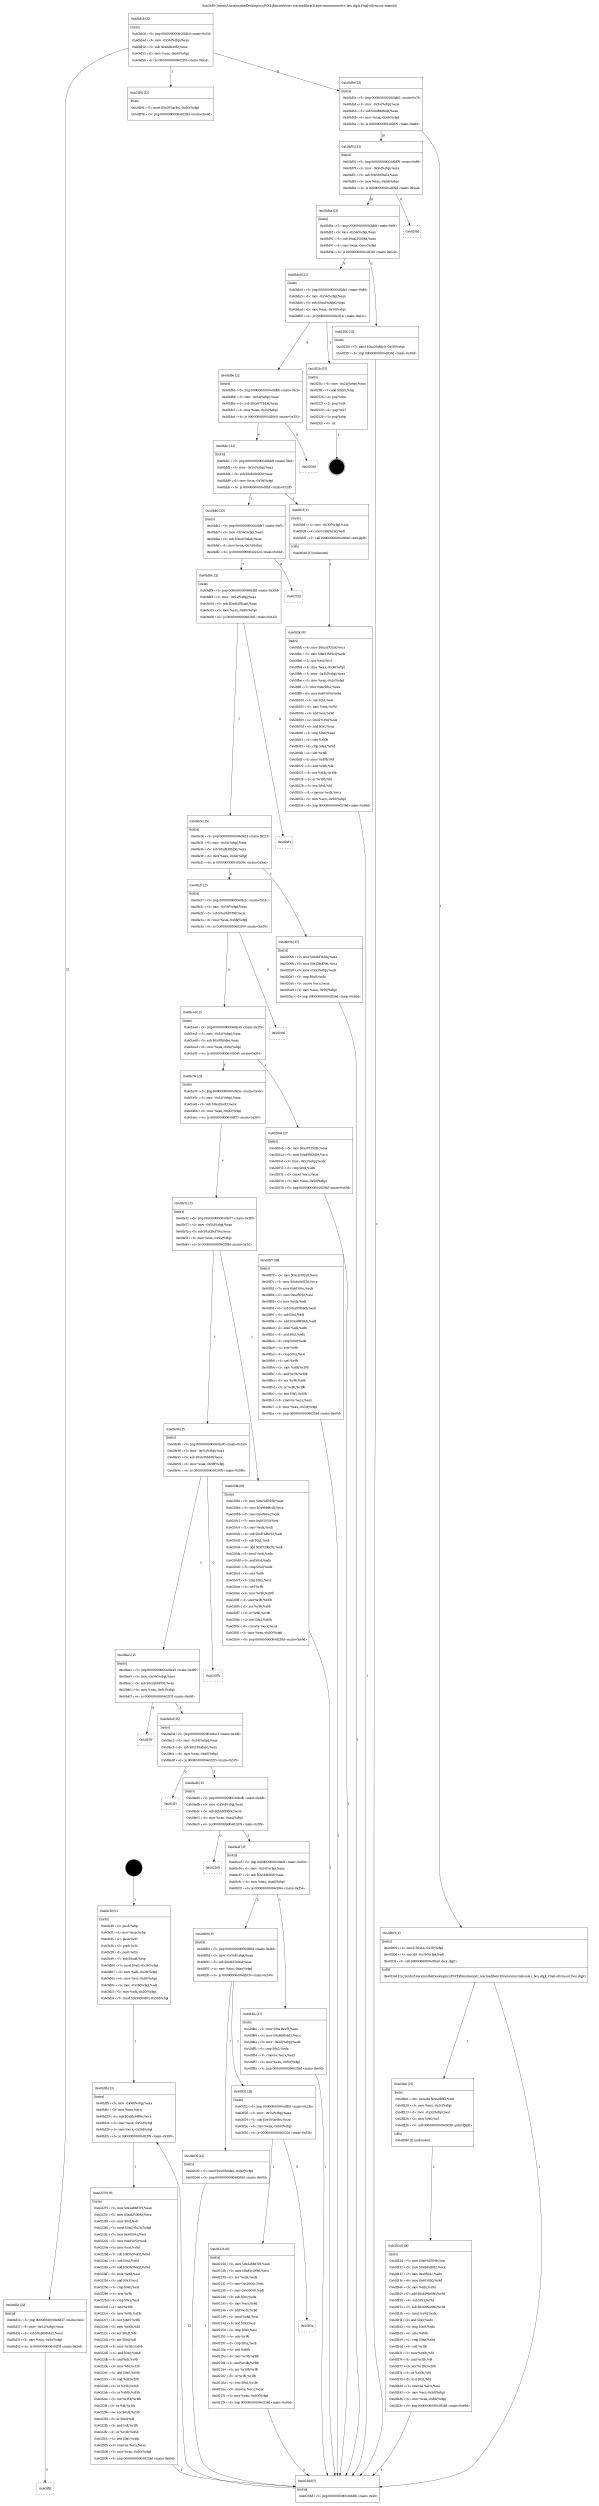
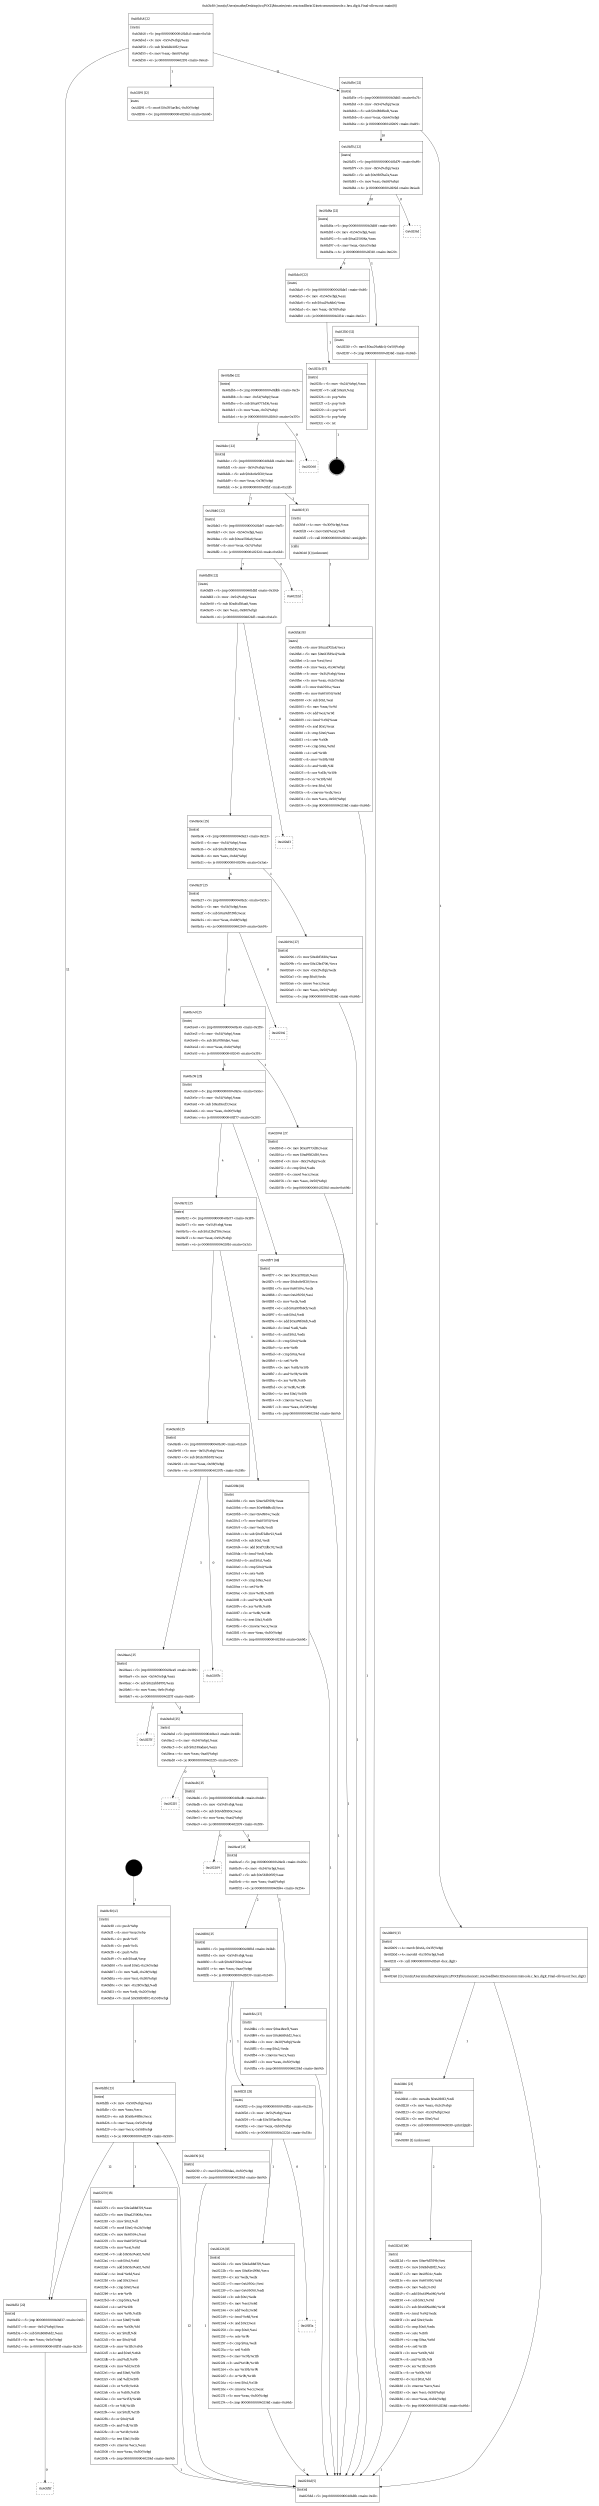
(295, 345) -> none
none -> (255, 1188)
none -> (77, 2217)
